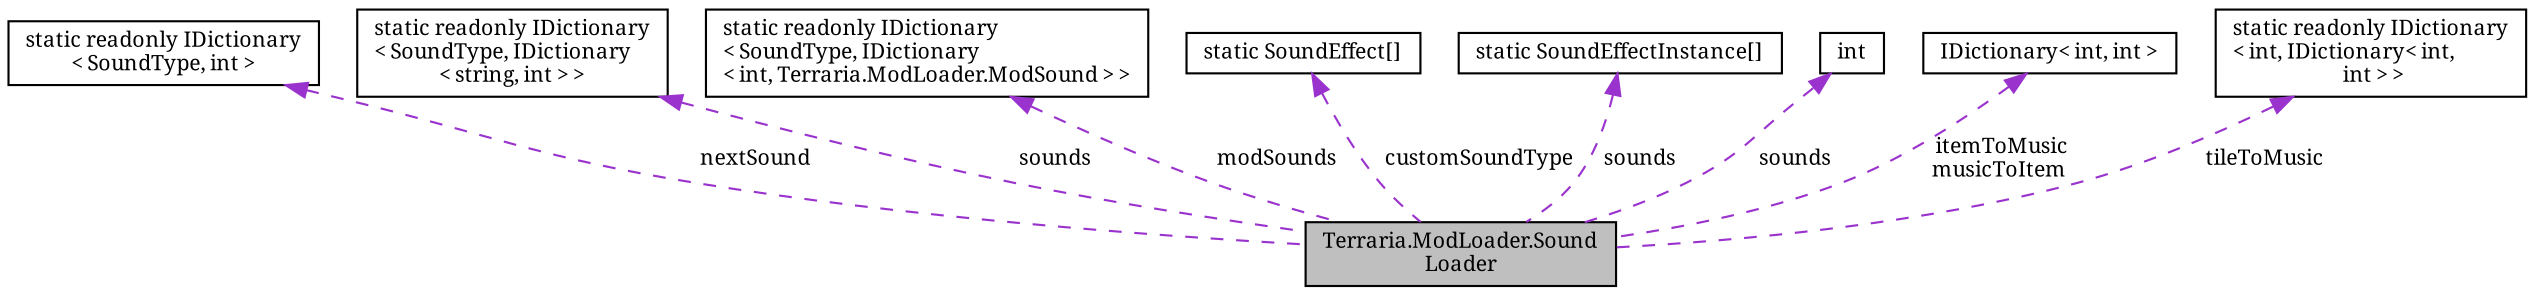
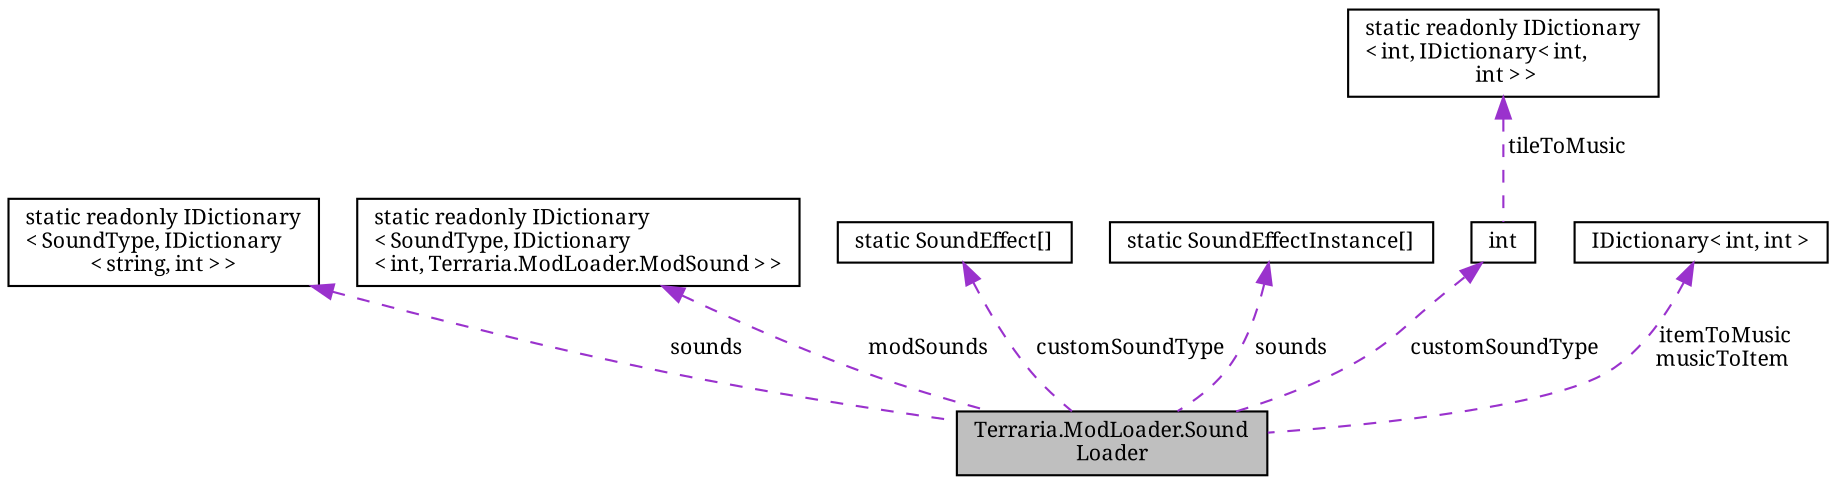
(164, 53) -> none
(1794, 159) -> (1502, 349)
(1952, 210) -> (1503, 170)
